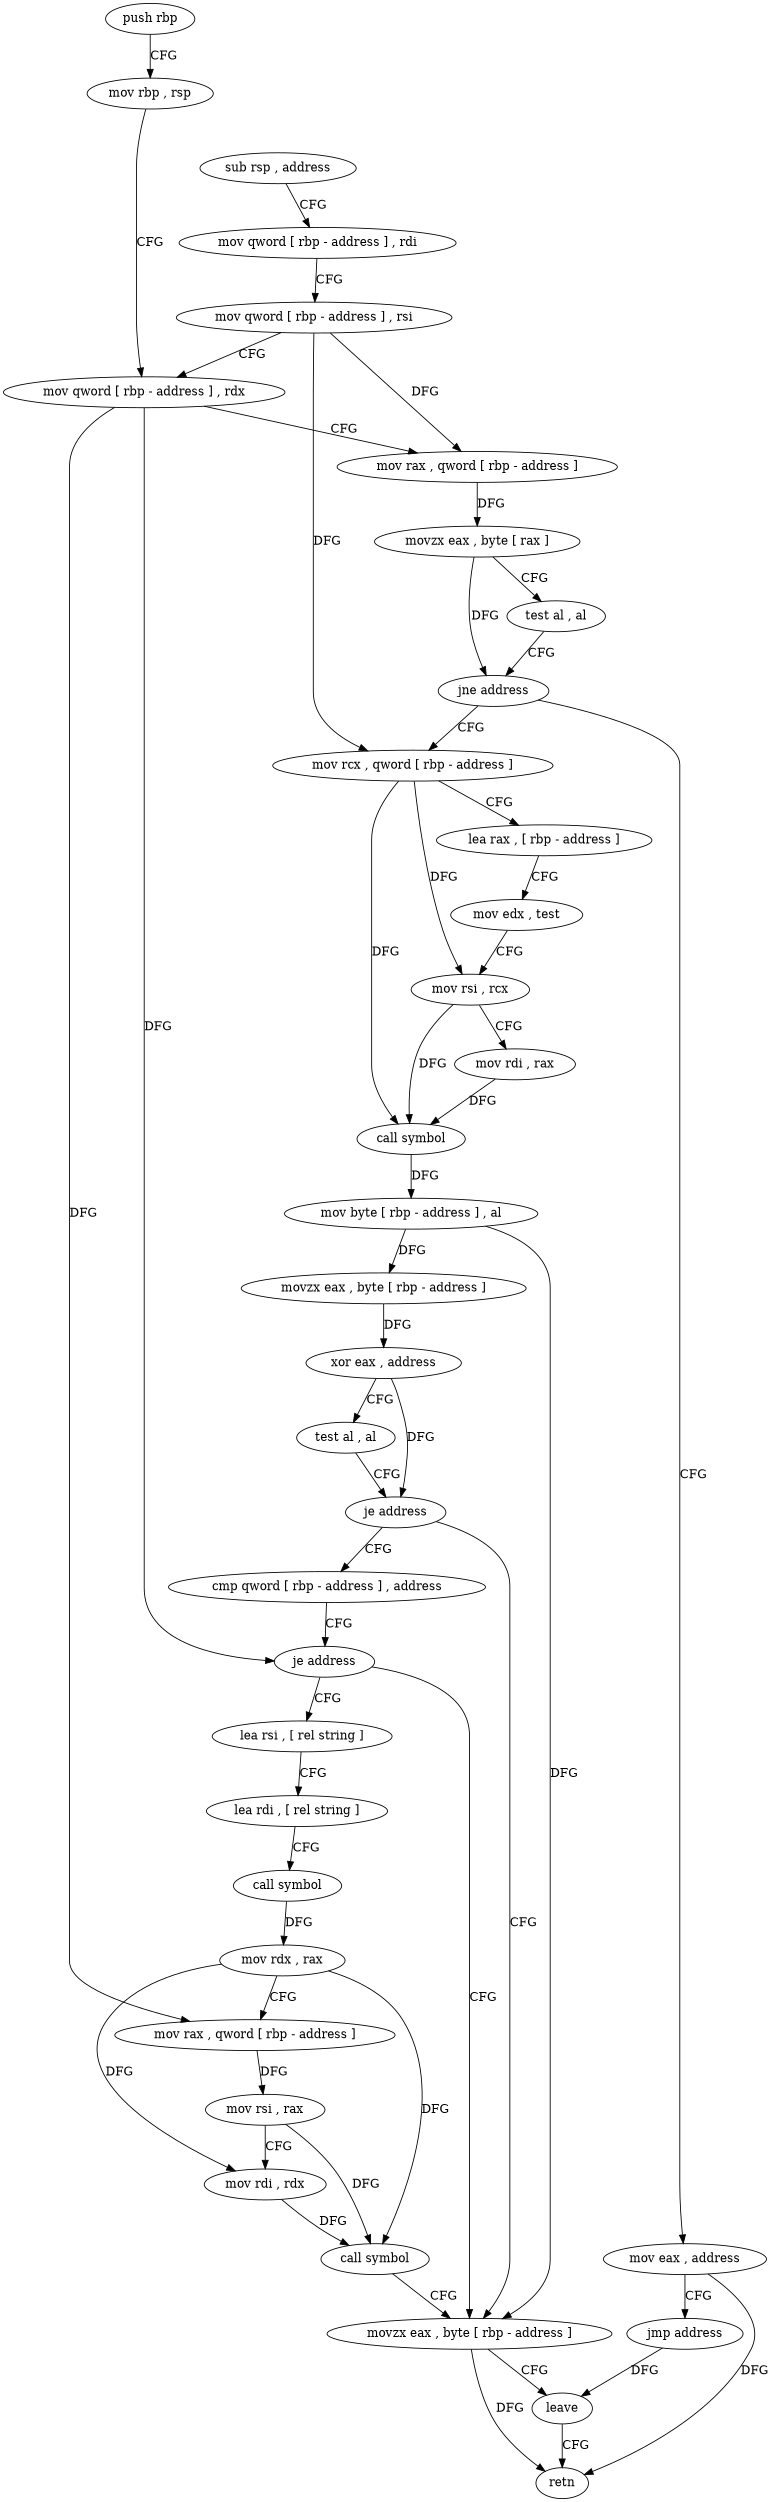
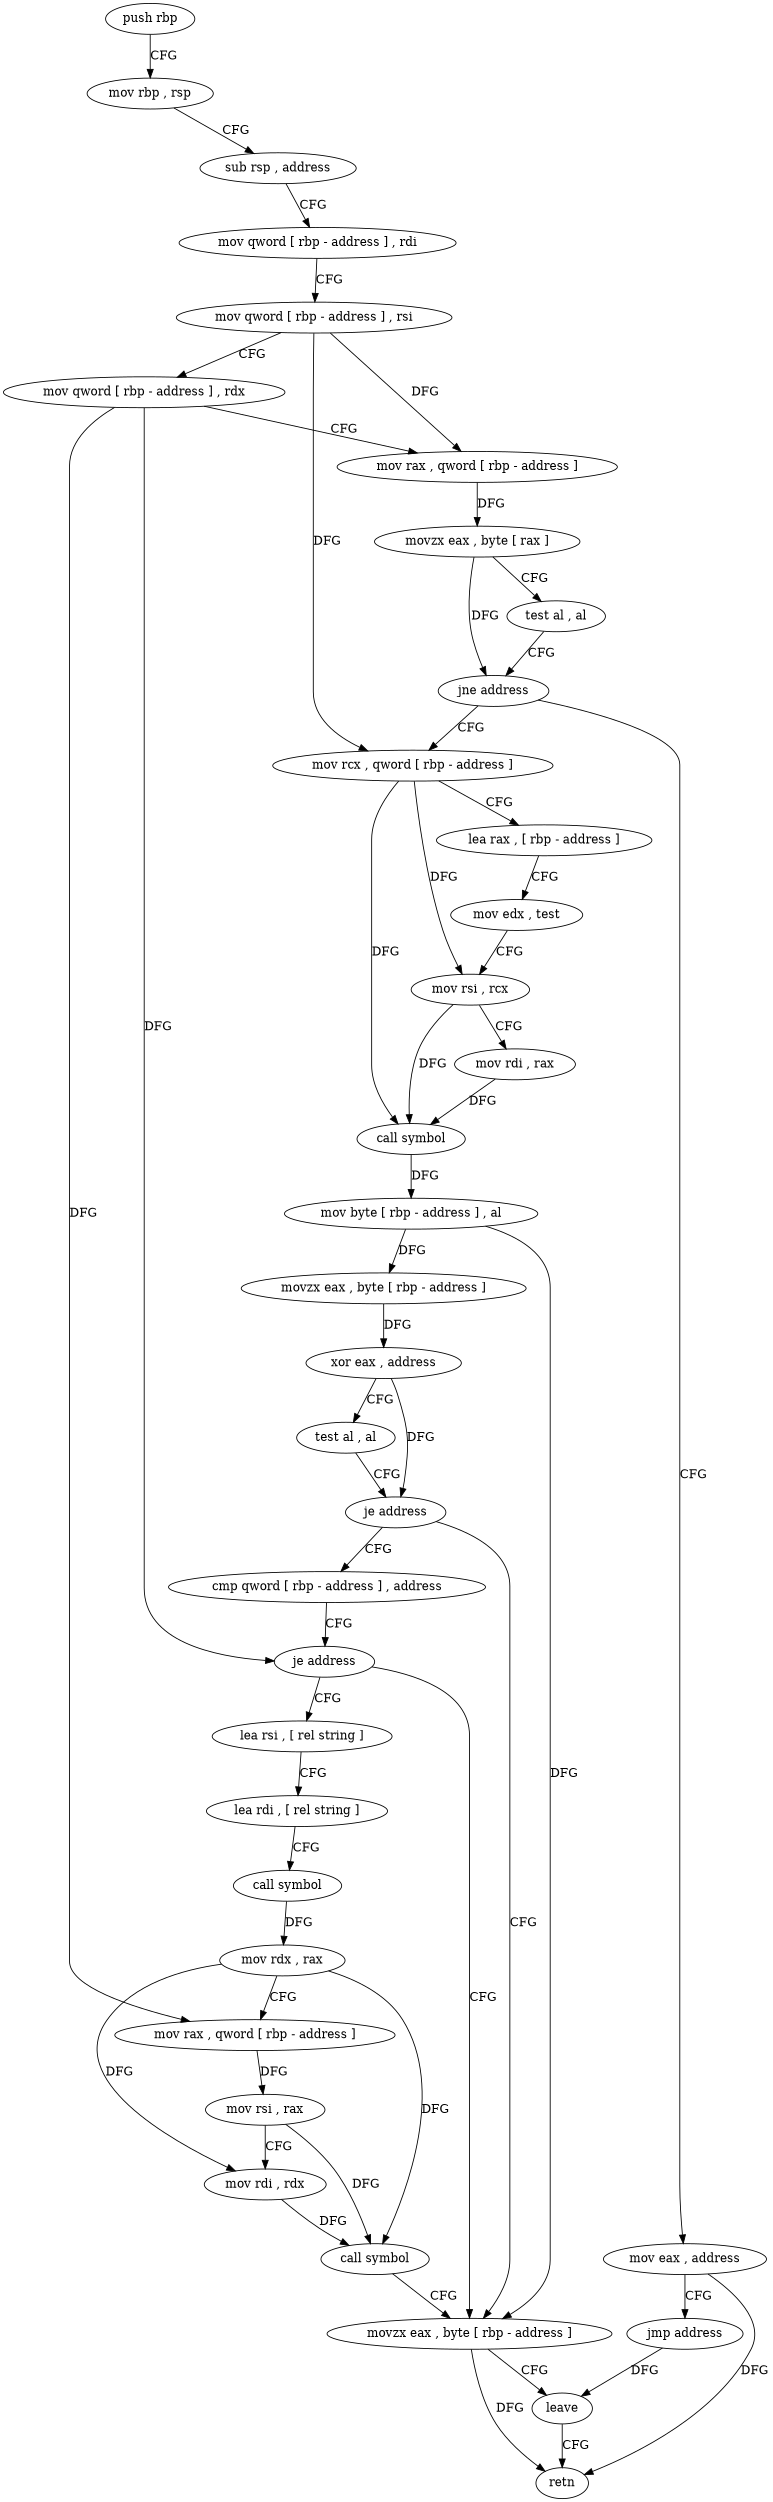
(136, 238) -> (210, 129)
